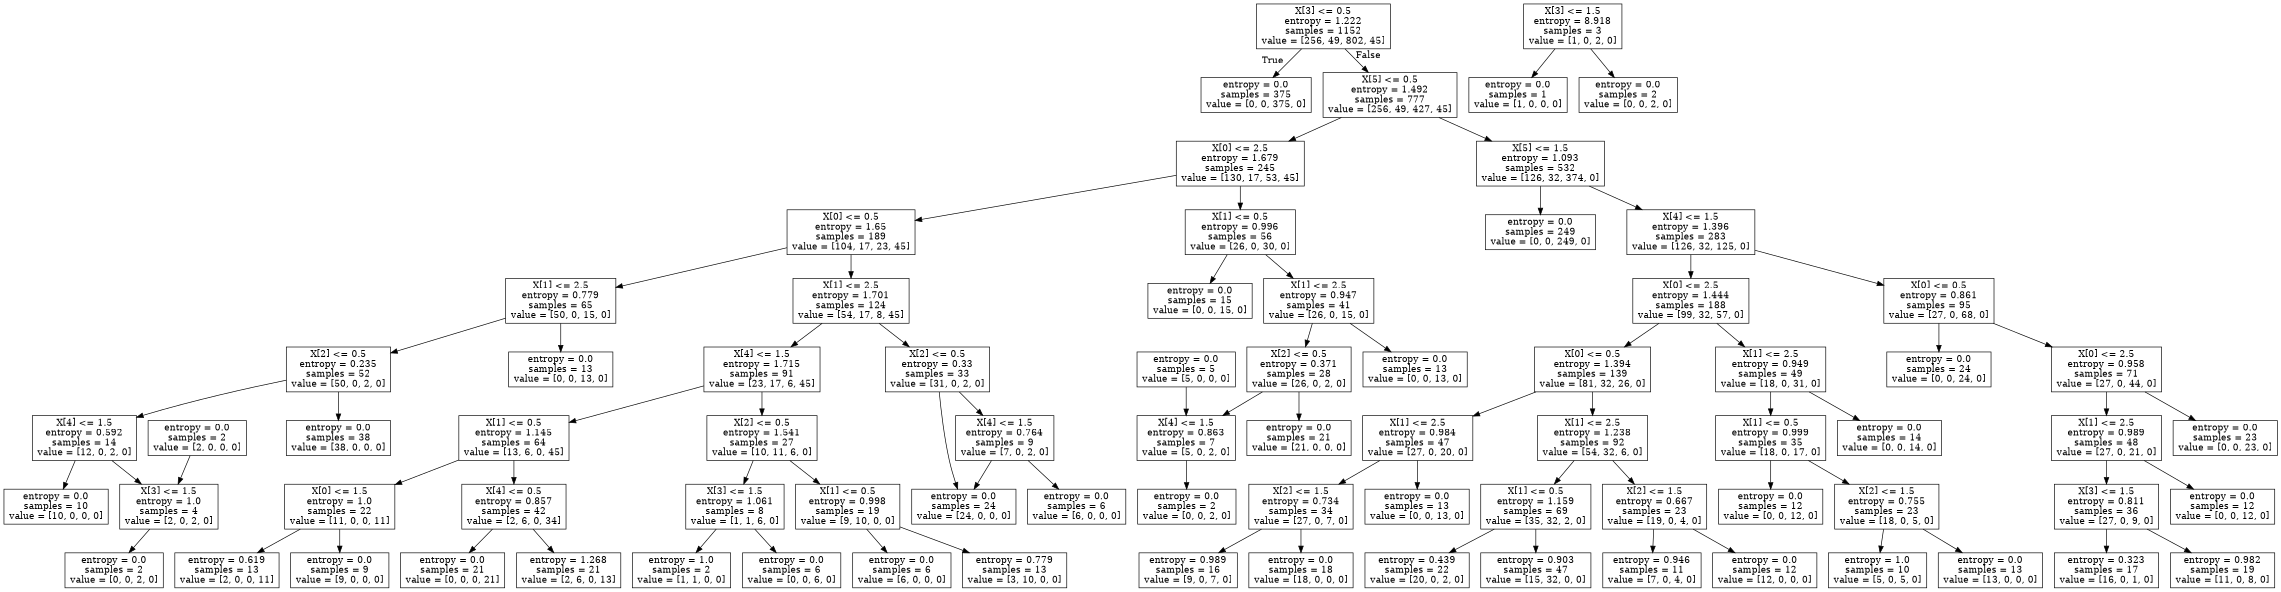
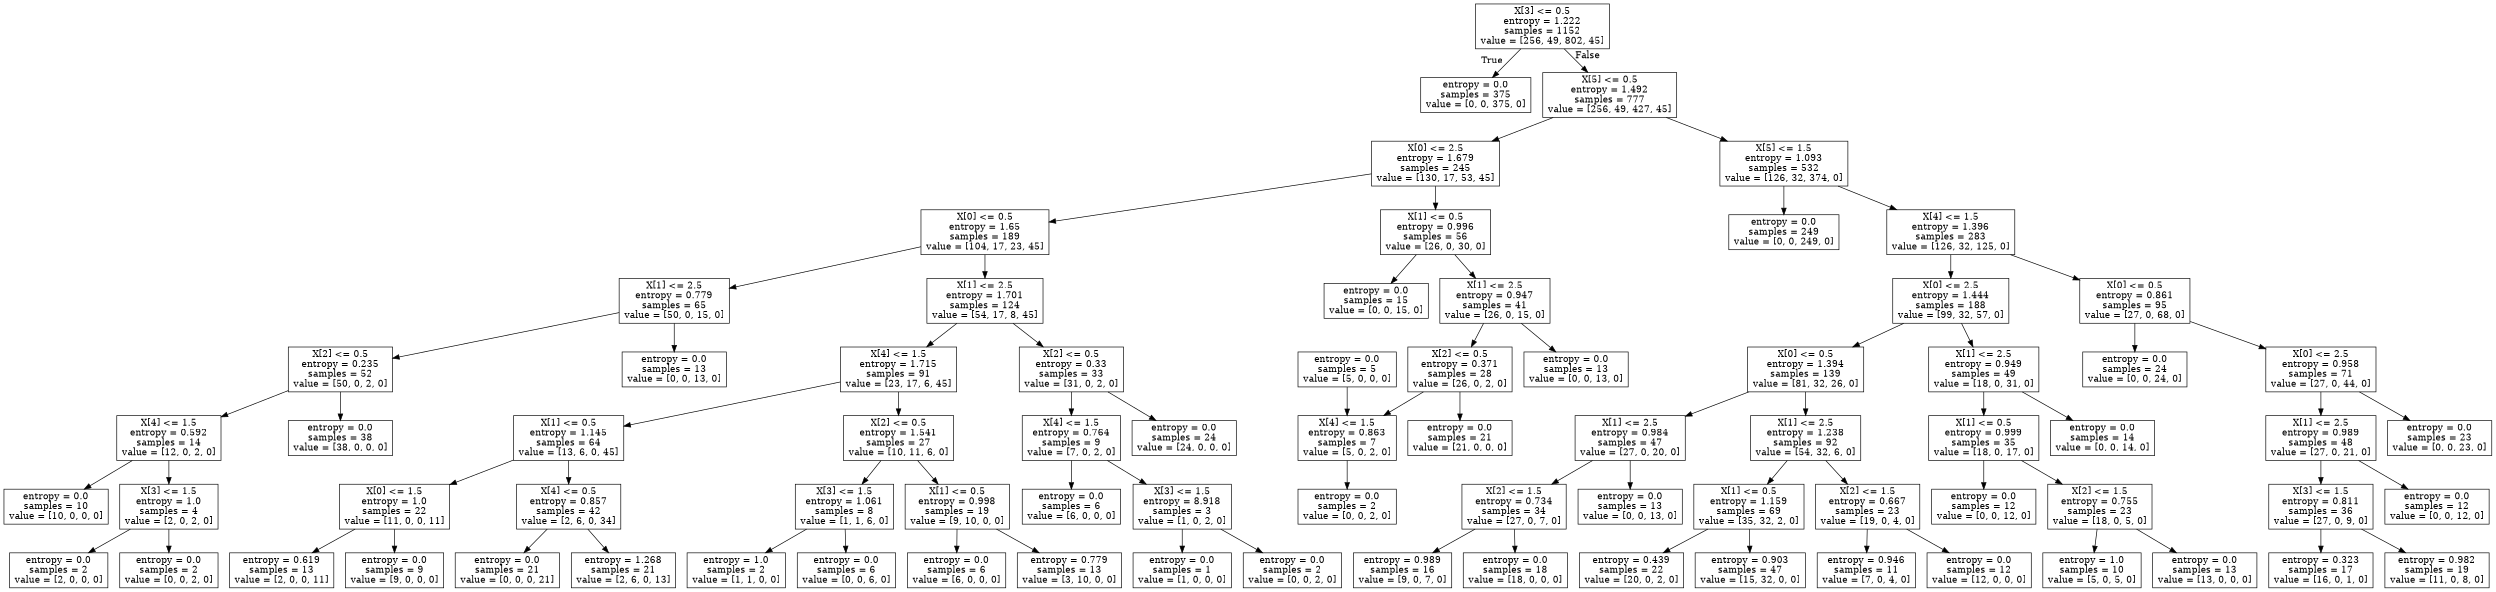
(185, 467) -> (112, 539)
(985, 472) -> (1124, 471)
